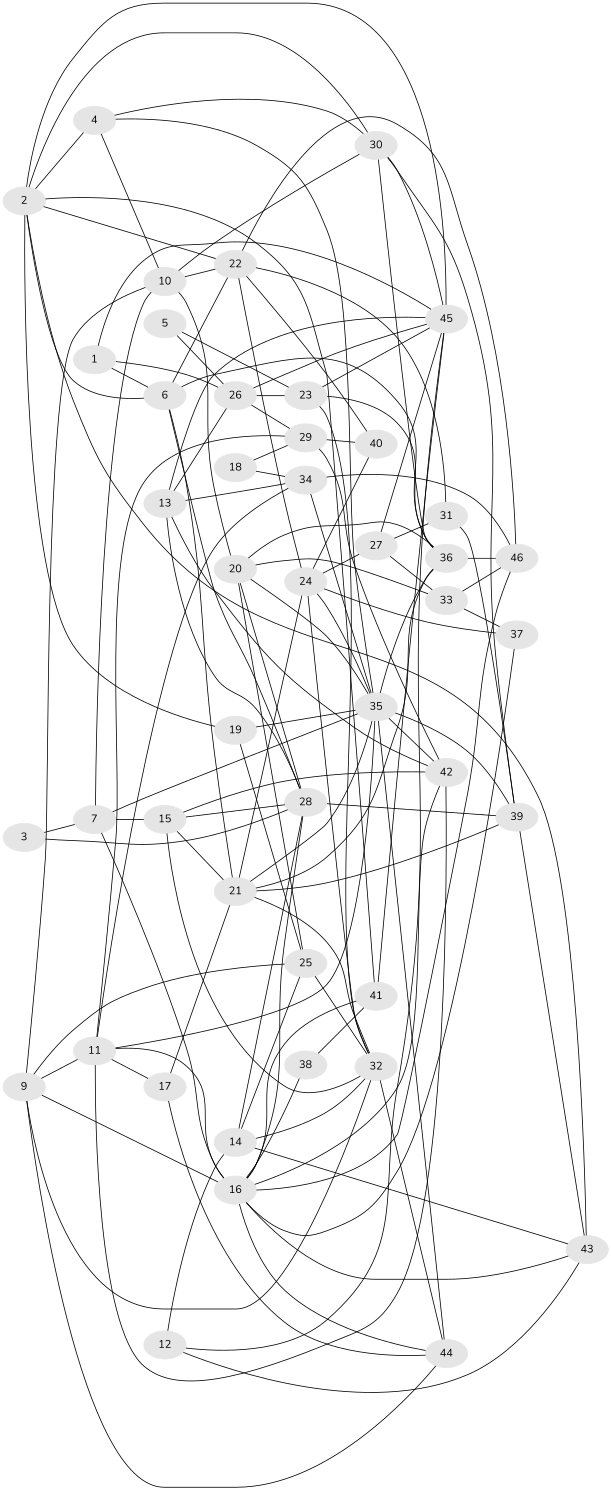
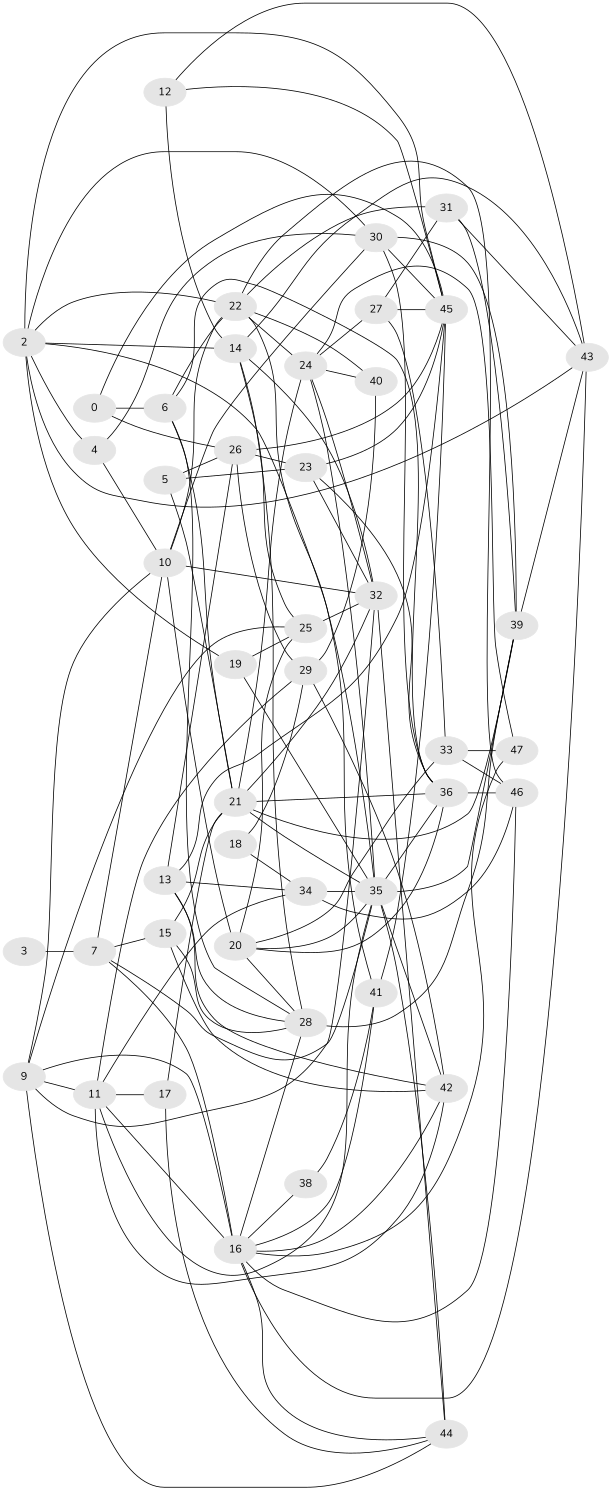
none -> (517, 283)
(345, 332) -> (348, 706)
(95, 360) -> (95, 408)
(70, 376) -> (130, 346)
none -> (201, 618)
(517, 635) -> (517, 751)
(163, 843) -> none
(218, 1009) -> (262, 578)
